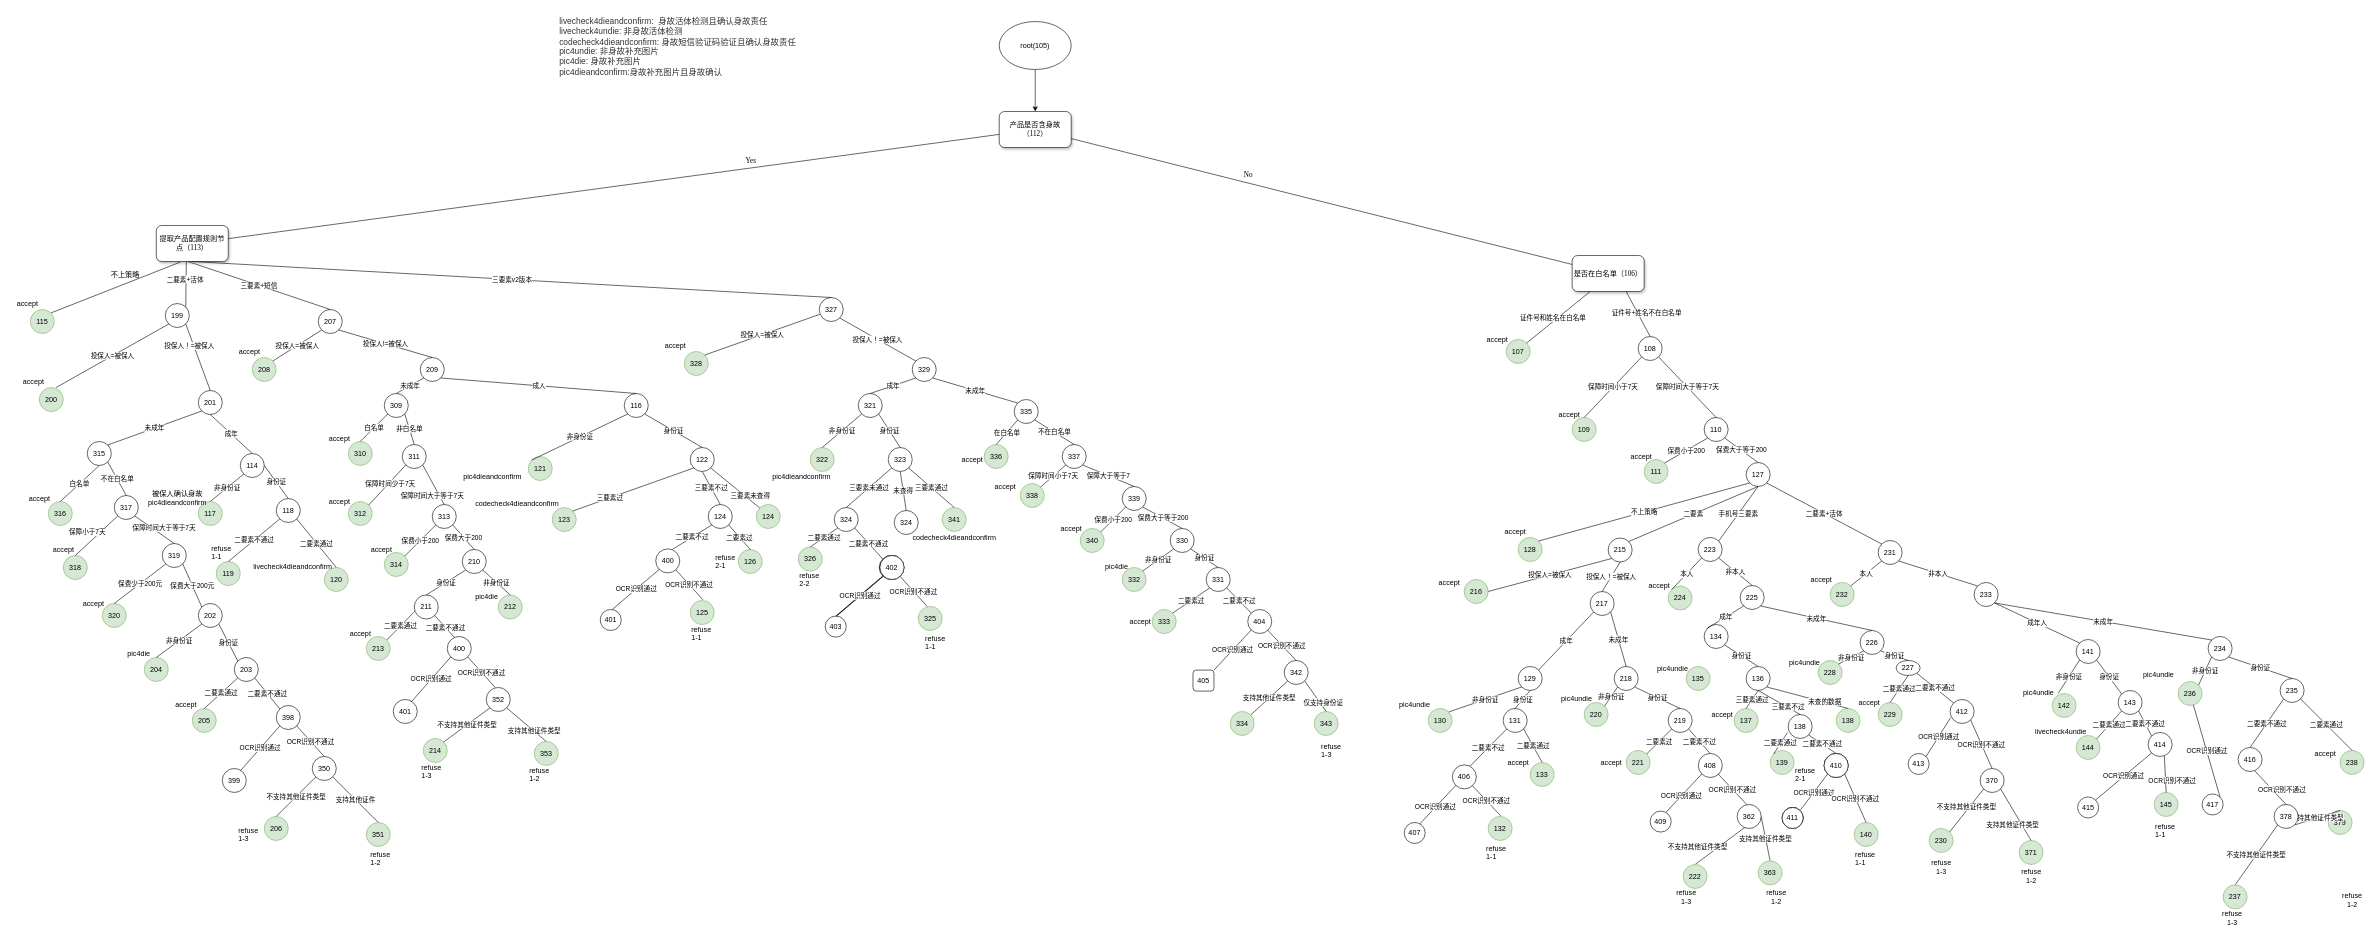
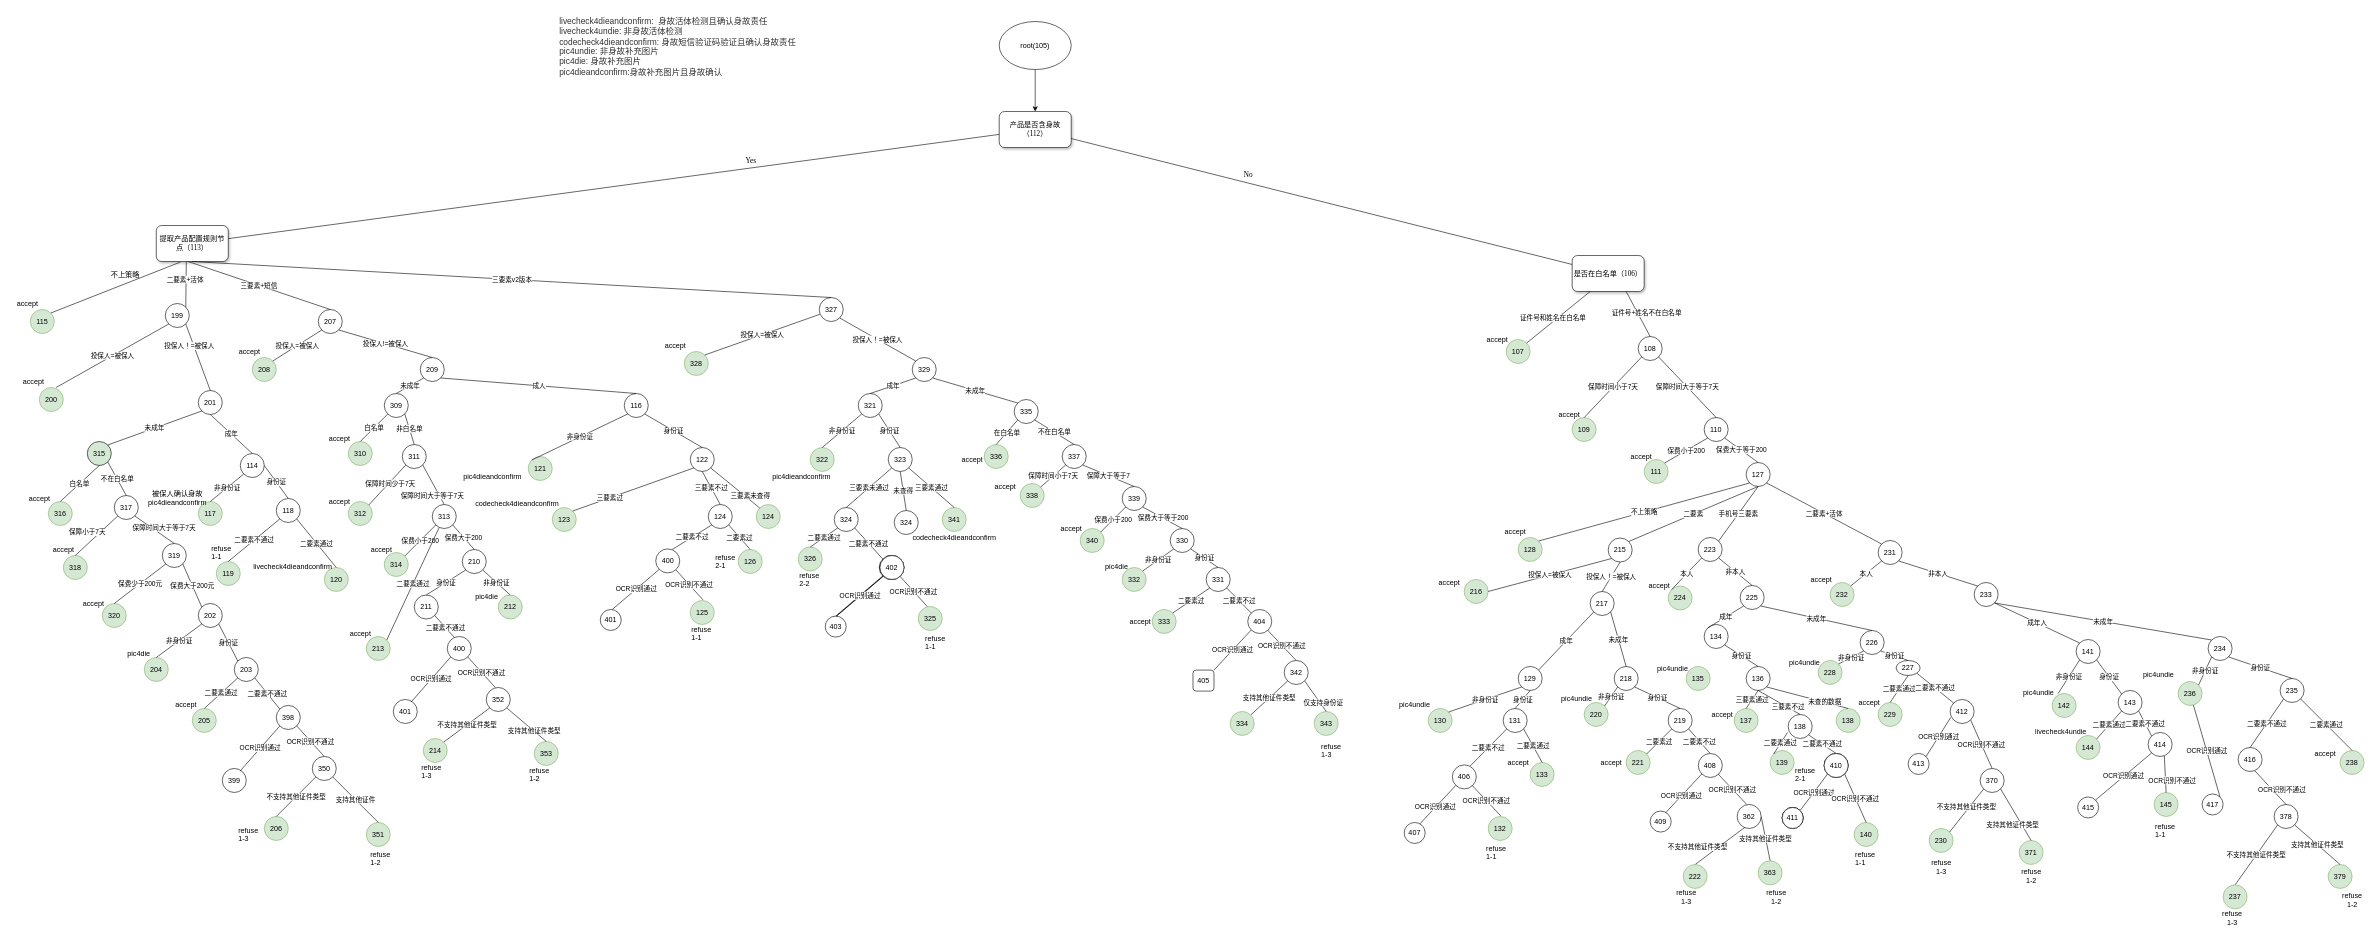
(99, 453) -> (99, 453)
(401, 625) -> (413, 584)
(2340, 822) -> (2340, 876)
